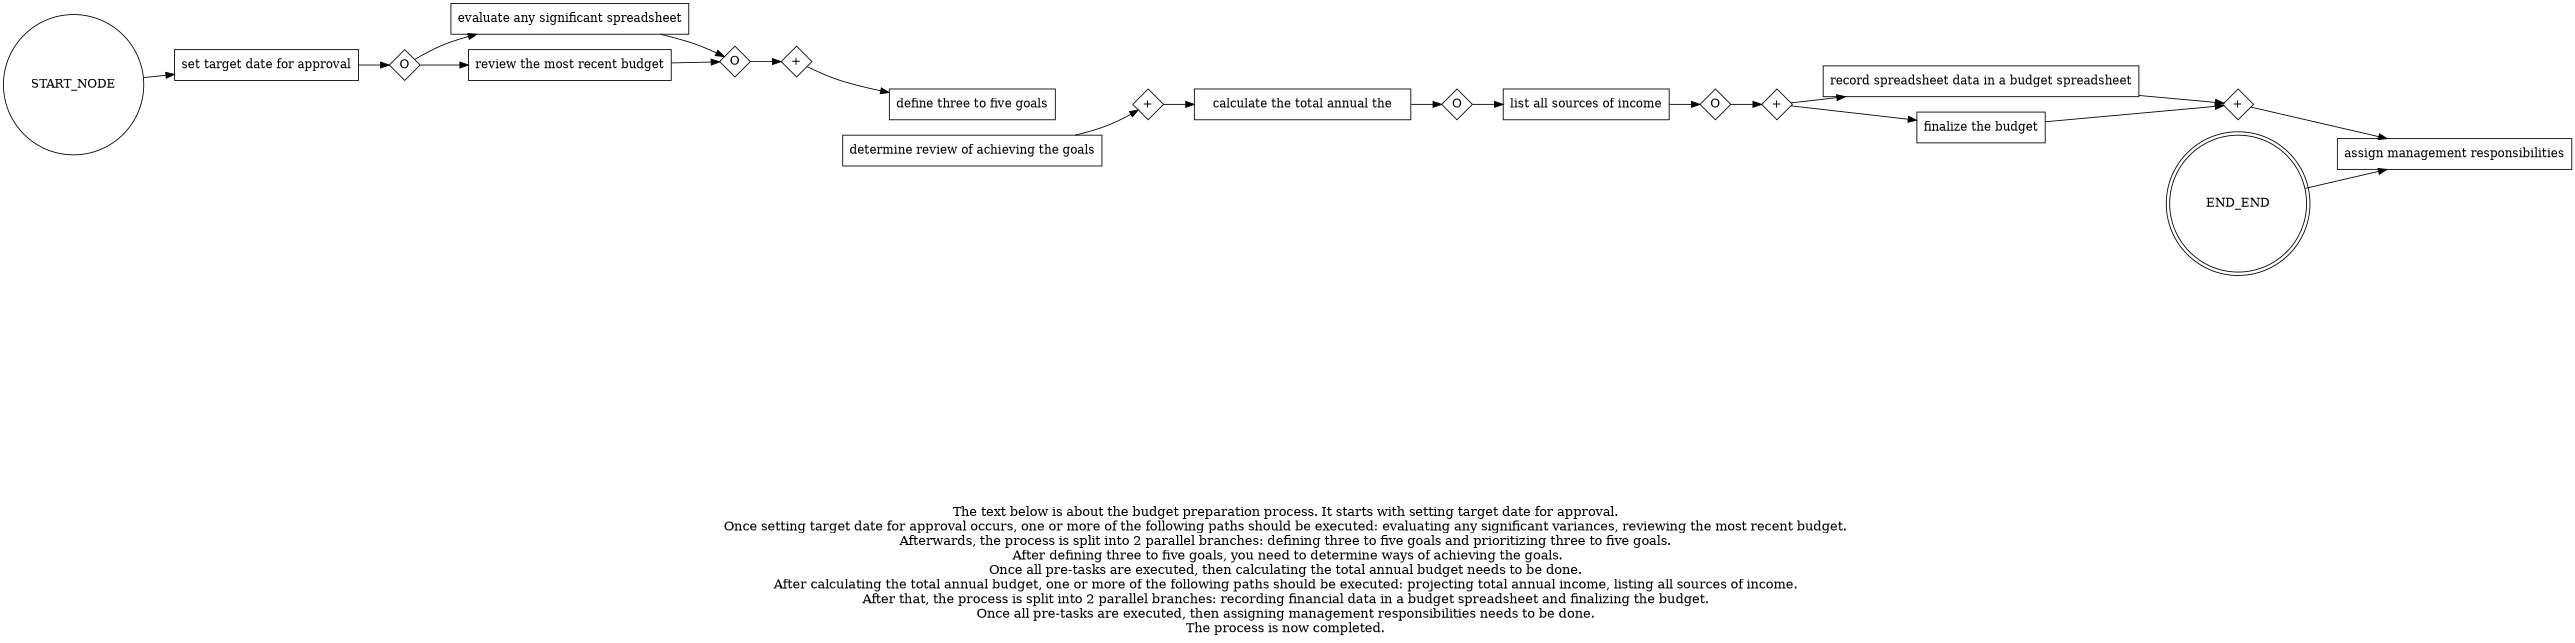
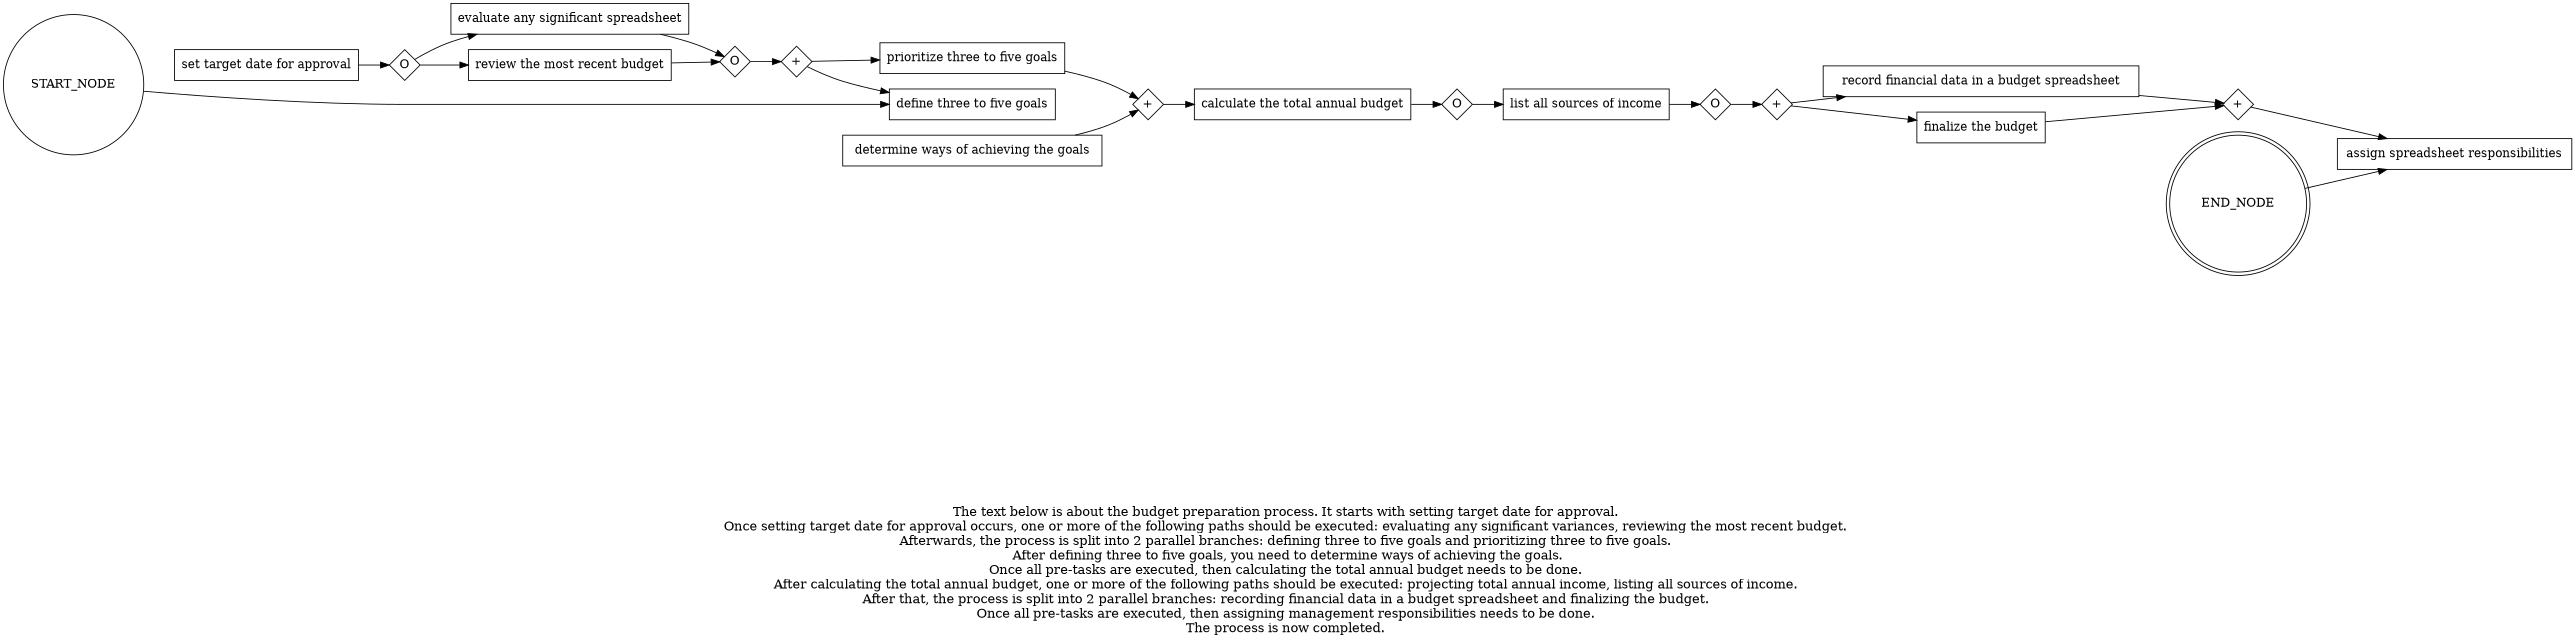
none -> (972, 58)
(155, 76) -> (512, 104)
(1981, 81) -> (1981, 81)
(1303, 104) -> (1303, 104)
(972, 151) -> (972, 151)
(2455, 154) -> (2455, 154)
(2238, 204) -> (2238, 204)
